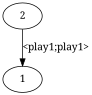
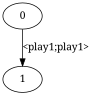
(23, 16) -> (23, 16)
